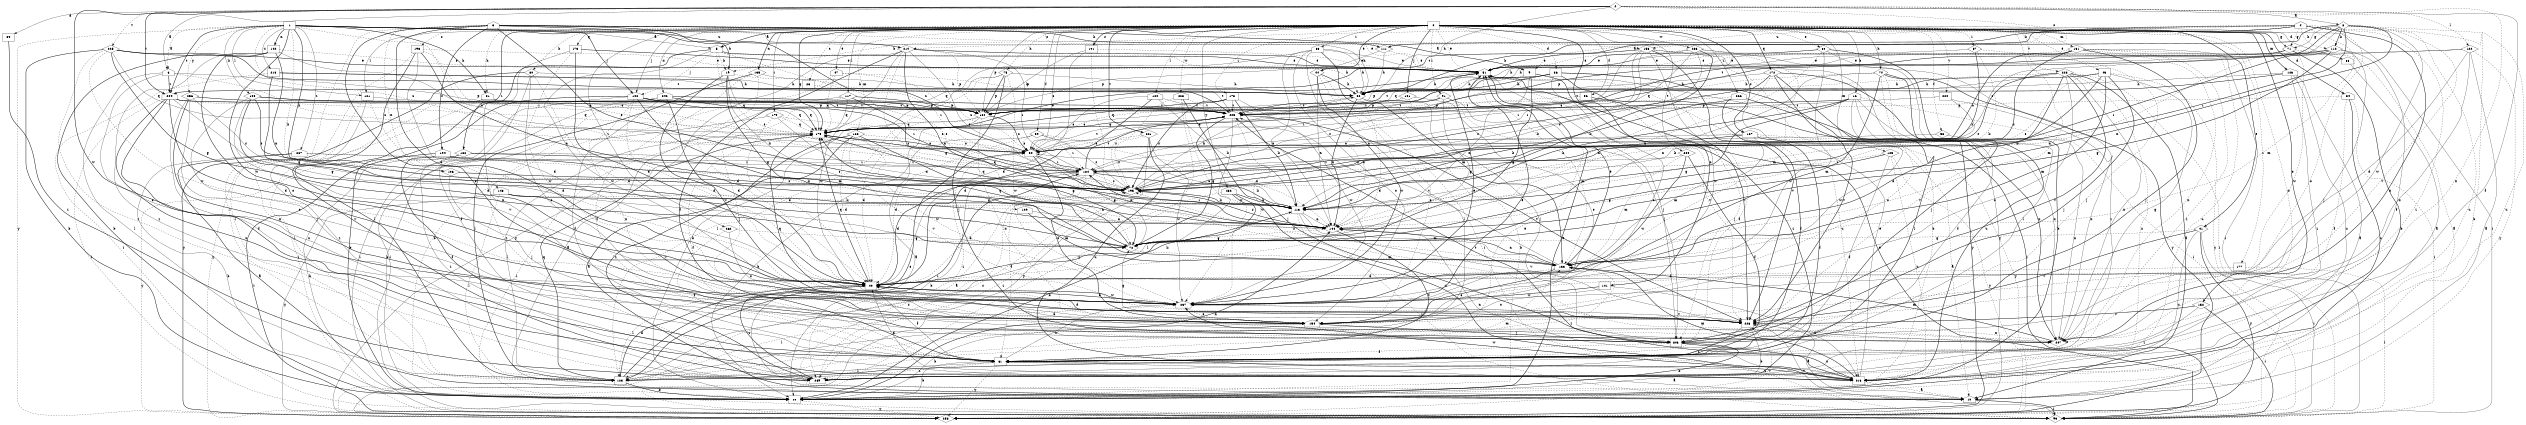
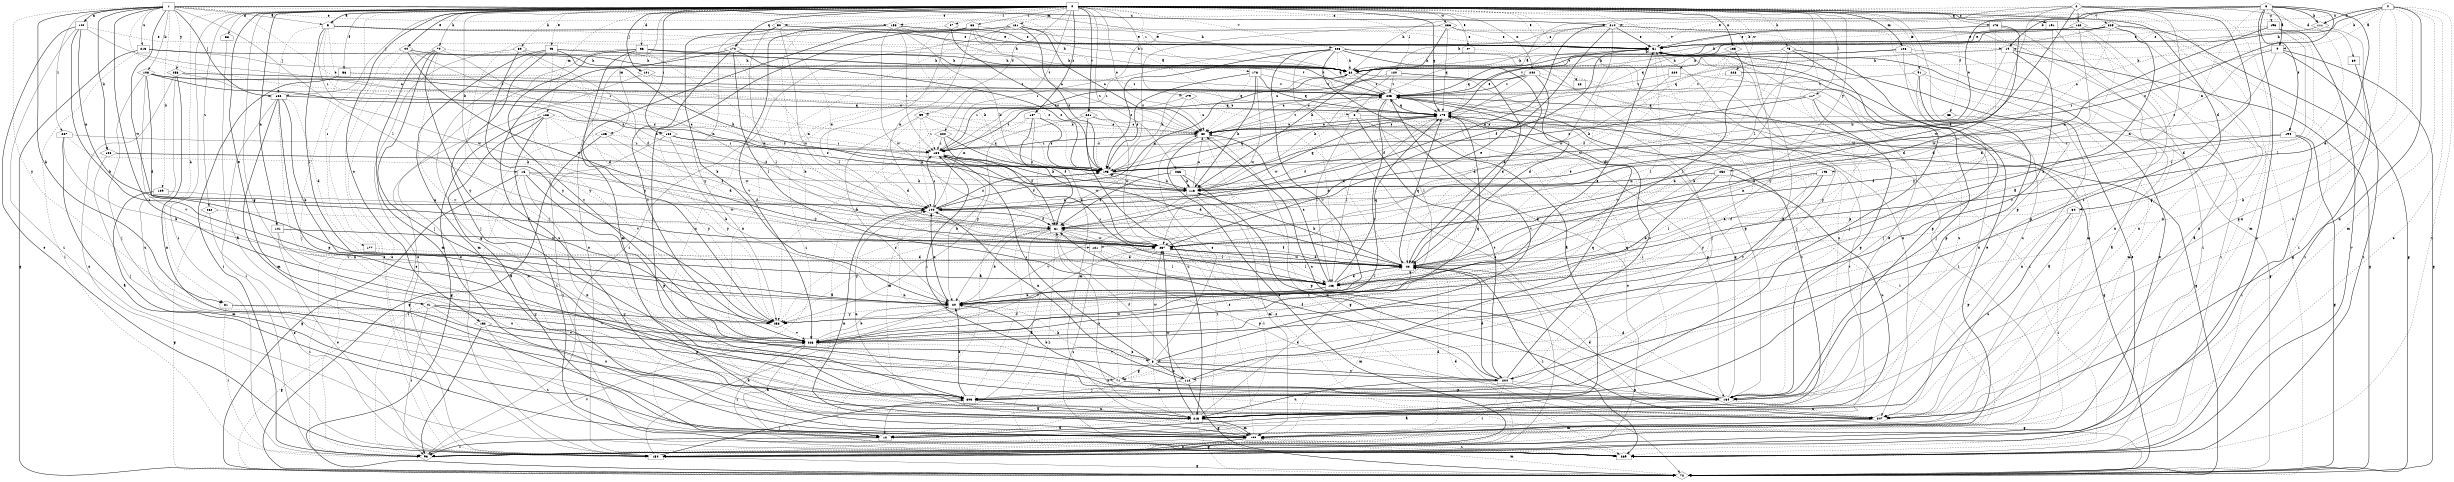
(1588, 144) -> (857, 182)
(1236, 236) -> (1410, 473)
(2190, 279) -> (982, 346)
